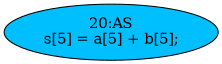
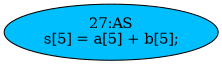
(111, 32) -> (111, 32)
